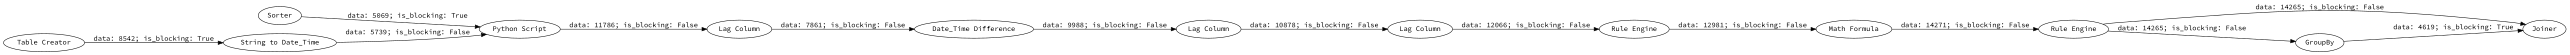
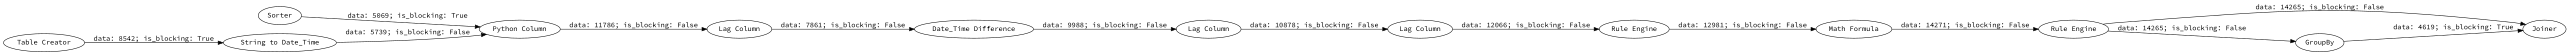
(520, 29) -> (520, 29)
